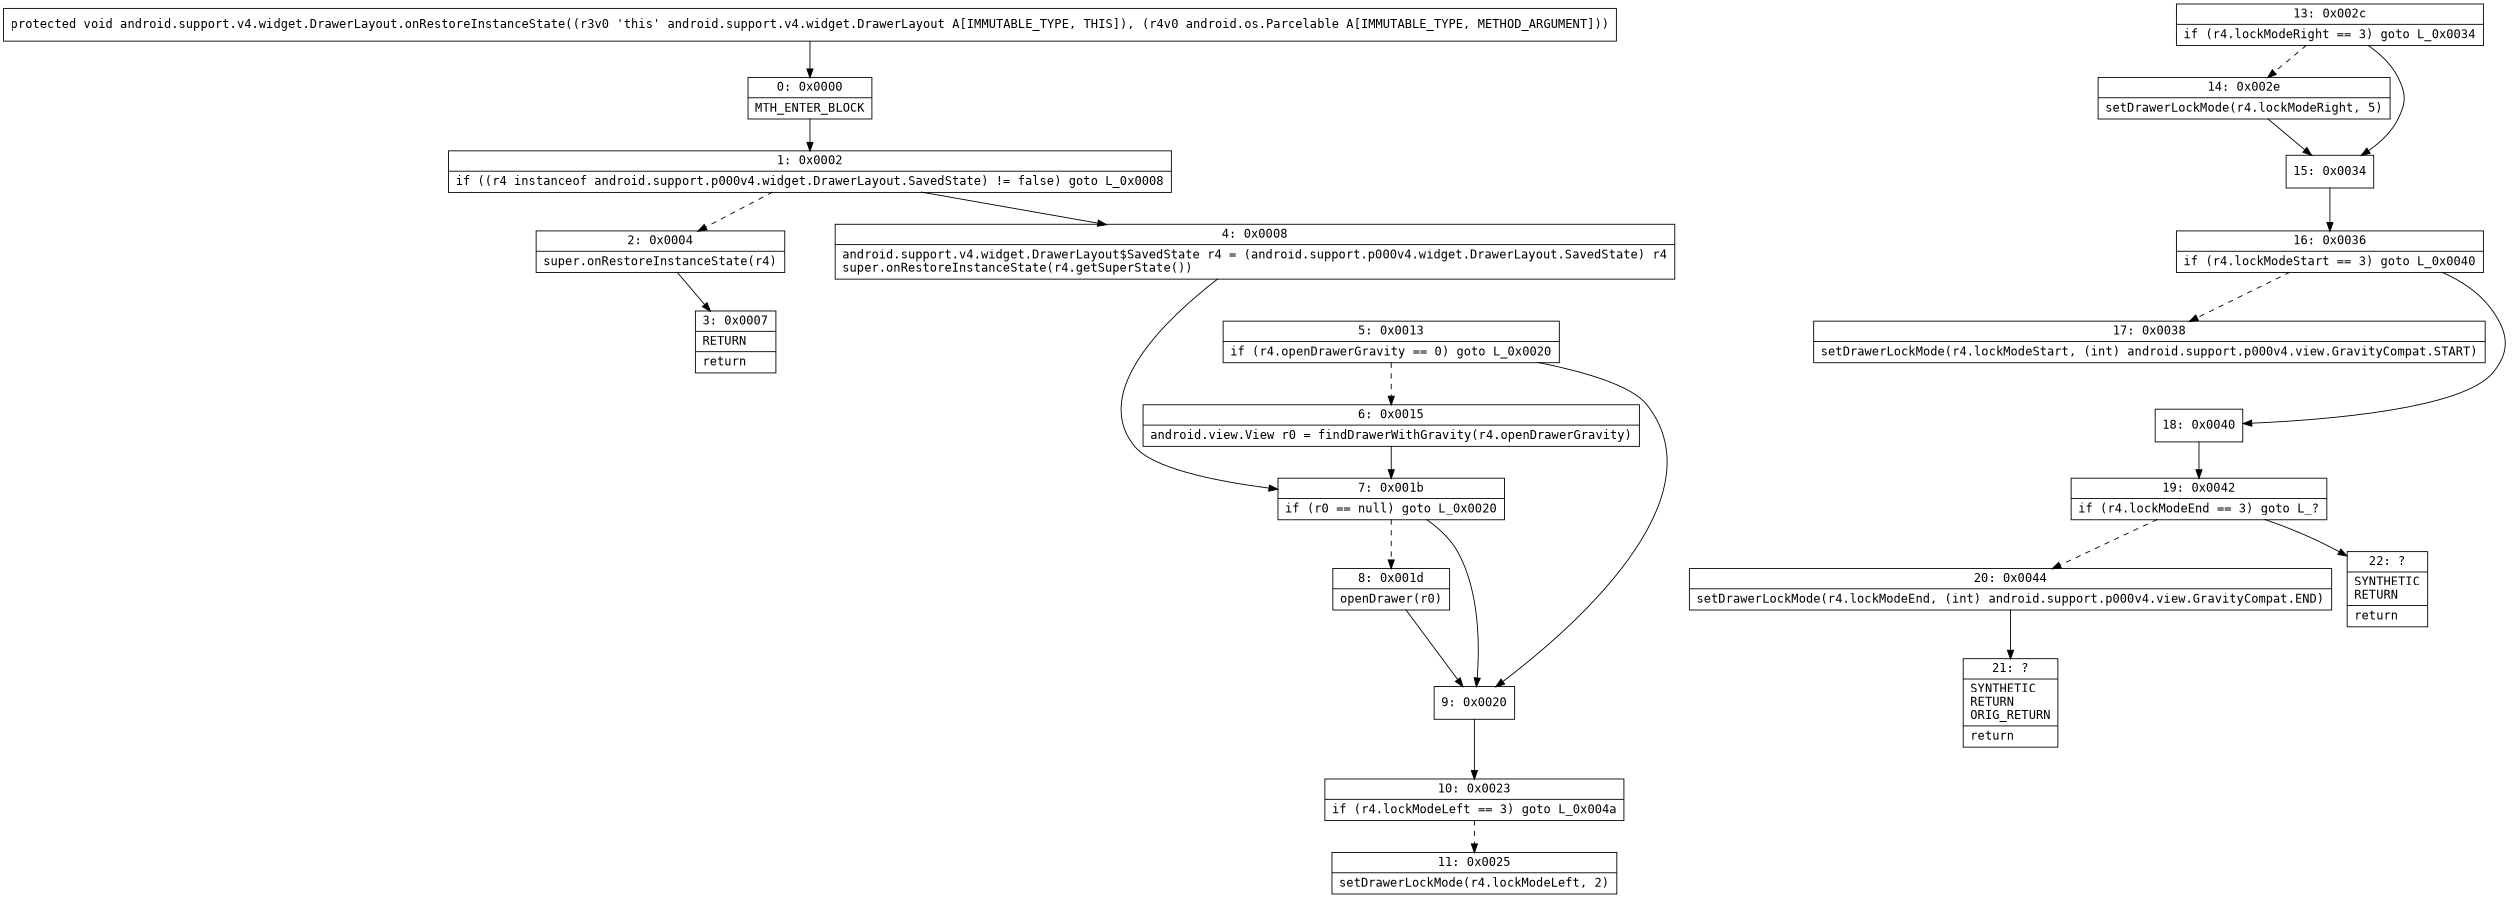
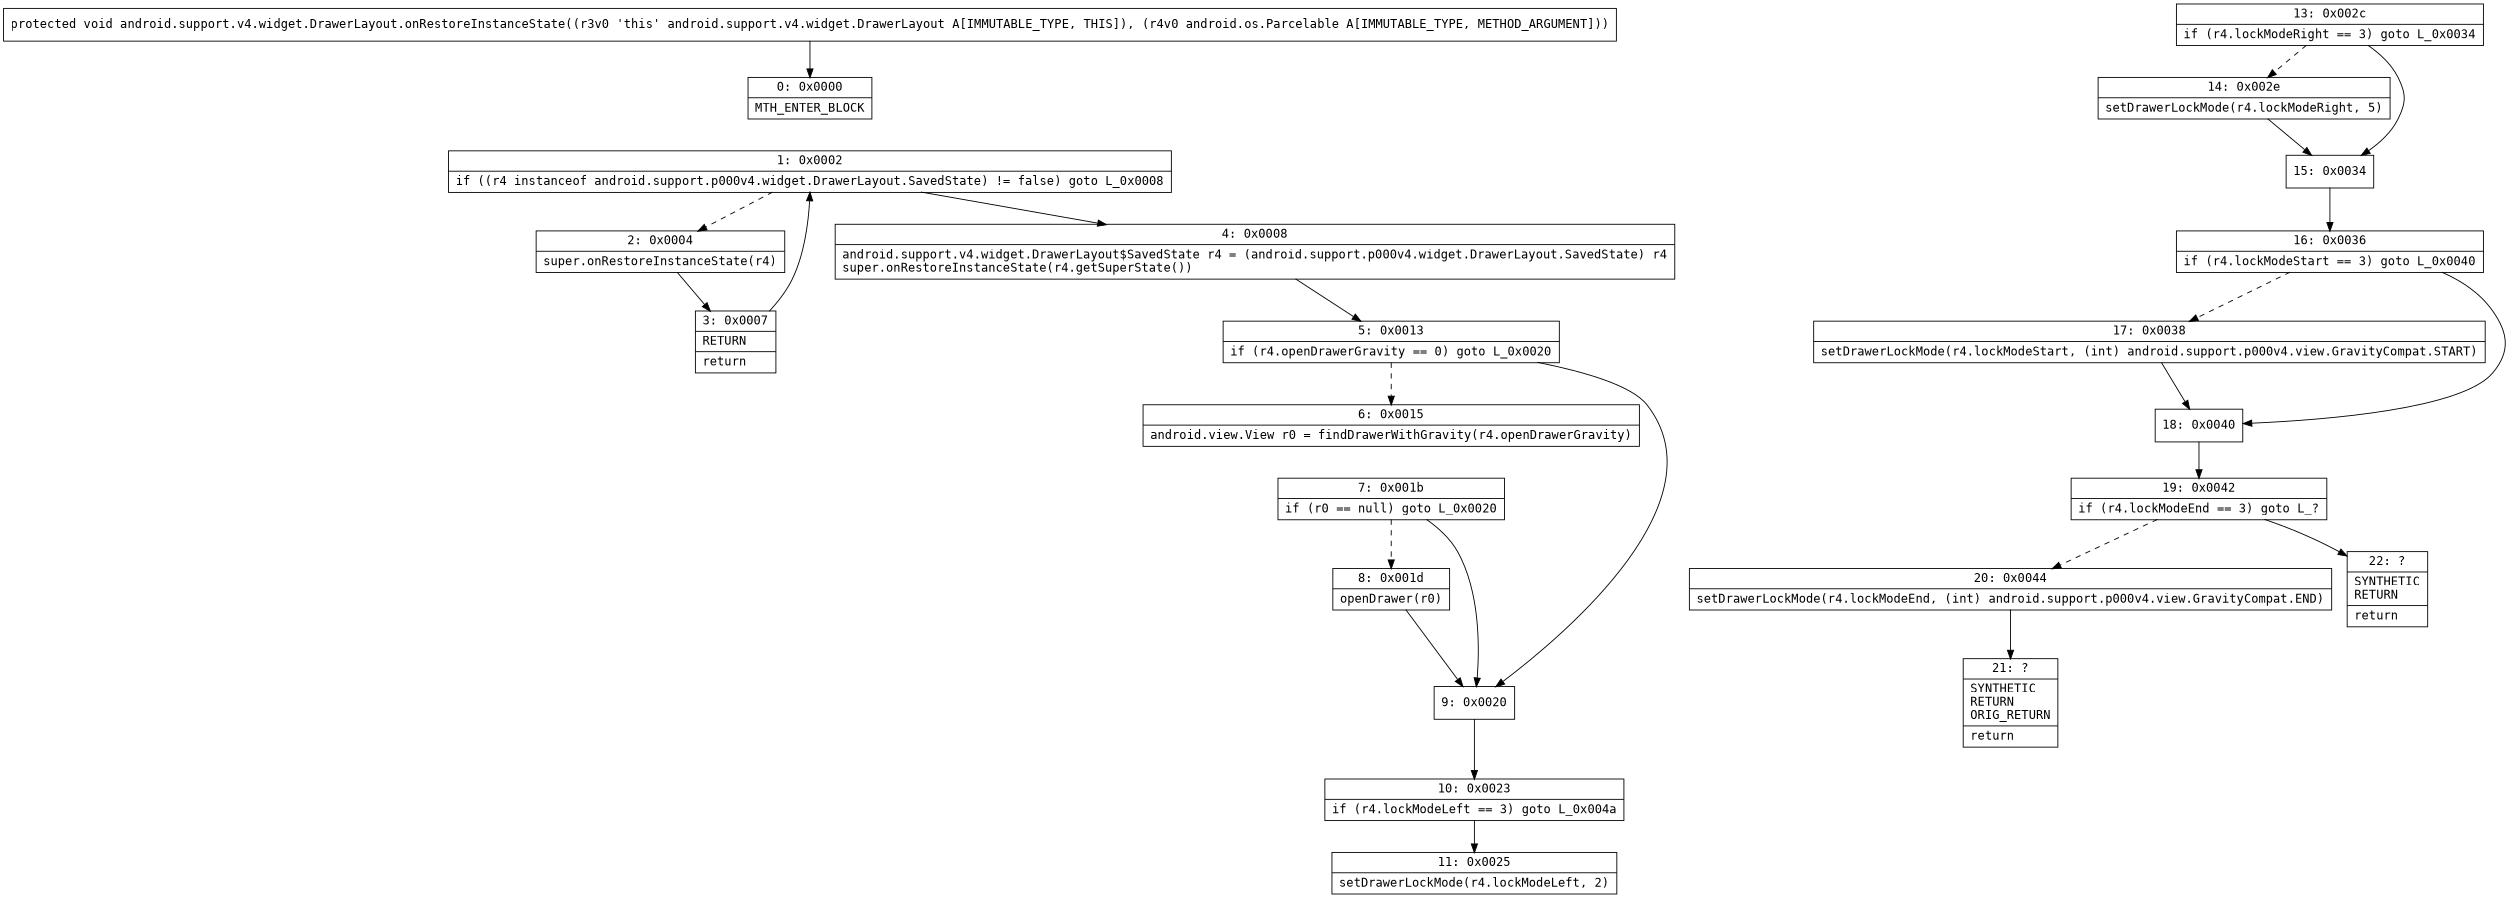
(810, 130) -> (800, 260)
none -> (2173, 382)
(1123, 417) -> (1325, 298)
(1391, 458) -> none
(1474, 832) -> (1474, 832)
